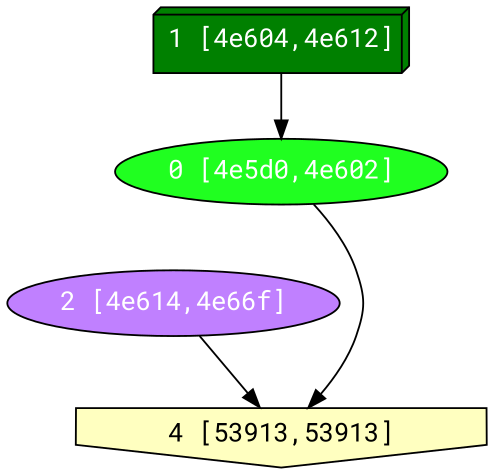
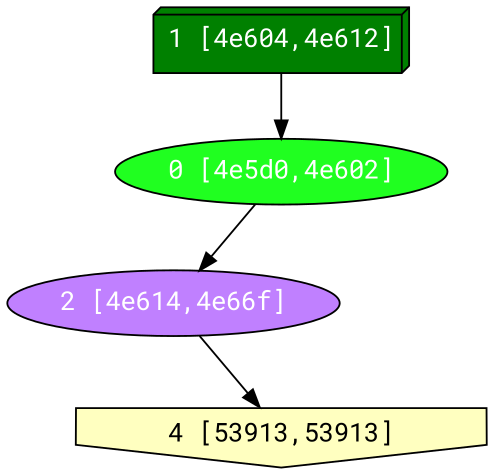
(363, 298) -> (233, 230)
